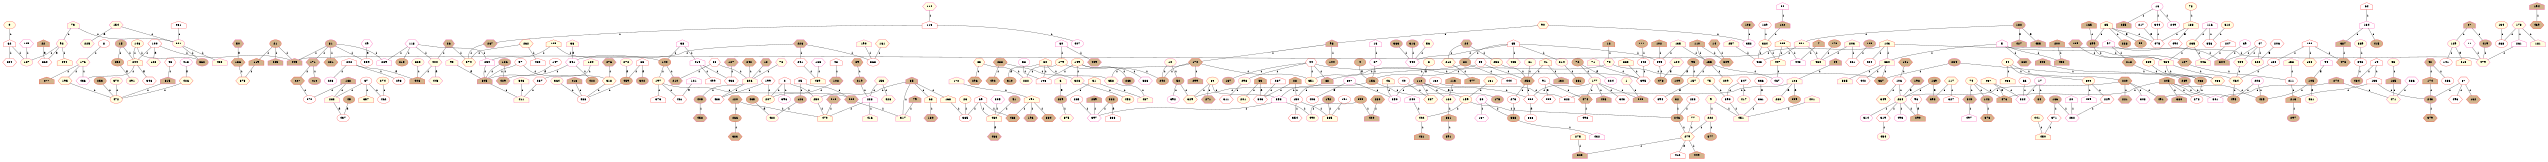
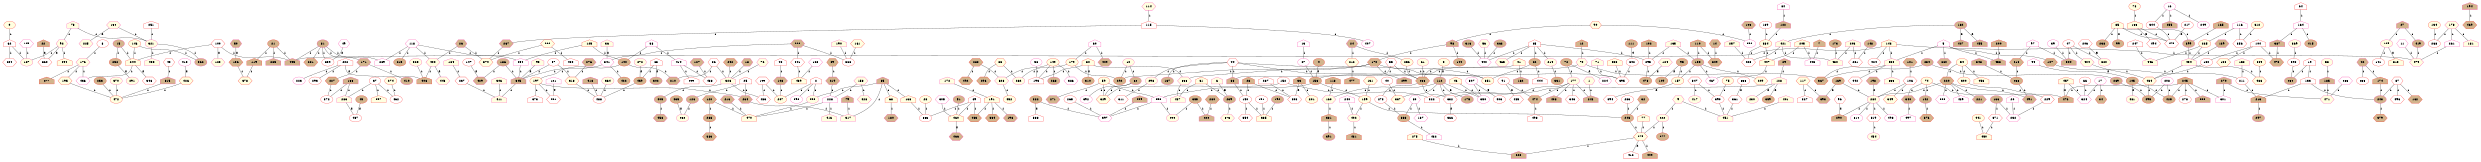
(1644, 53) -> (1633, 53)
(2089, 90) -> (1956, 90)
